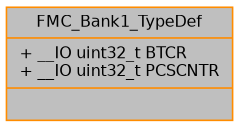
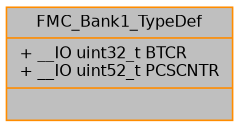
(120, 71) -> (120, 71)
